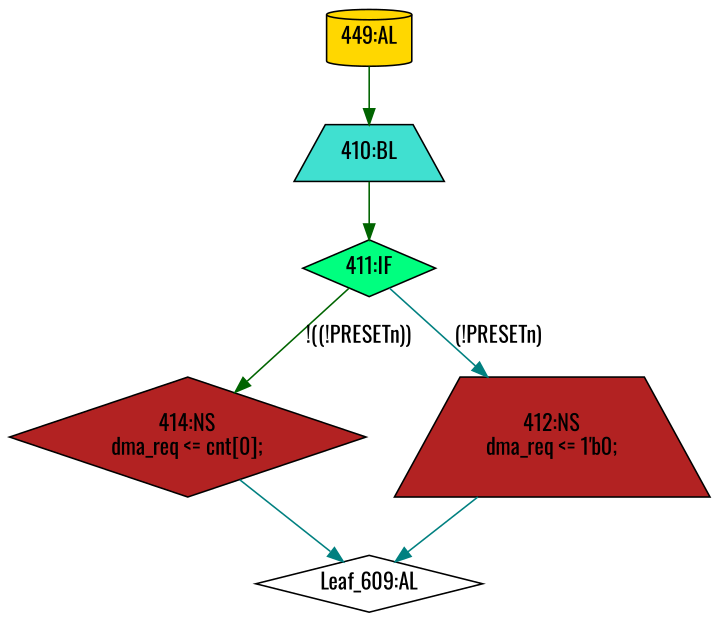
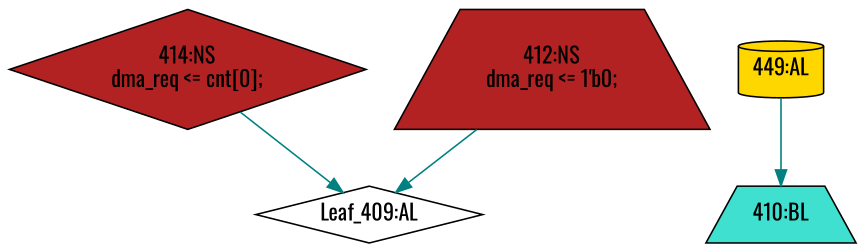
(369, 88) -> (781, 134)
(369, 268) -> none
(369, 584) -> (369, 215)
